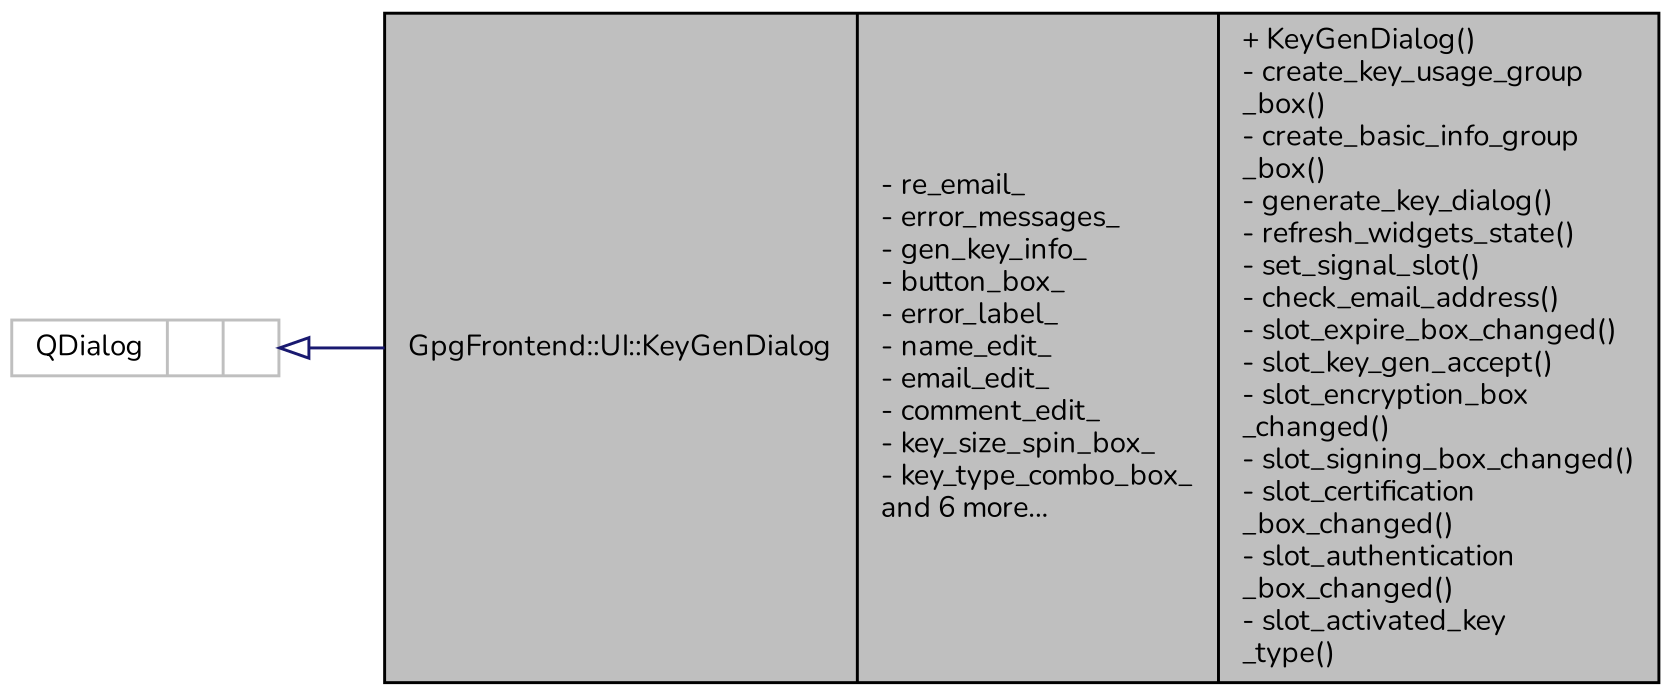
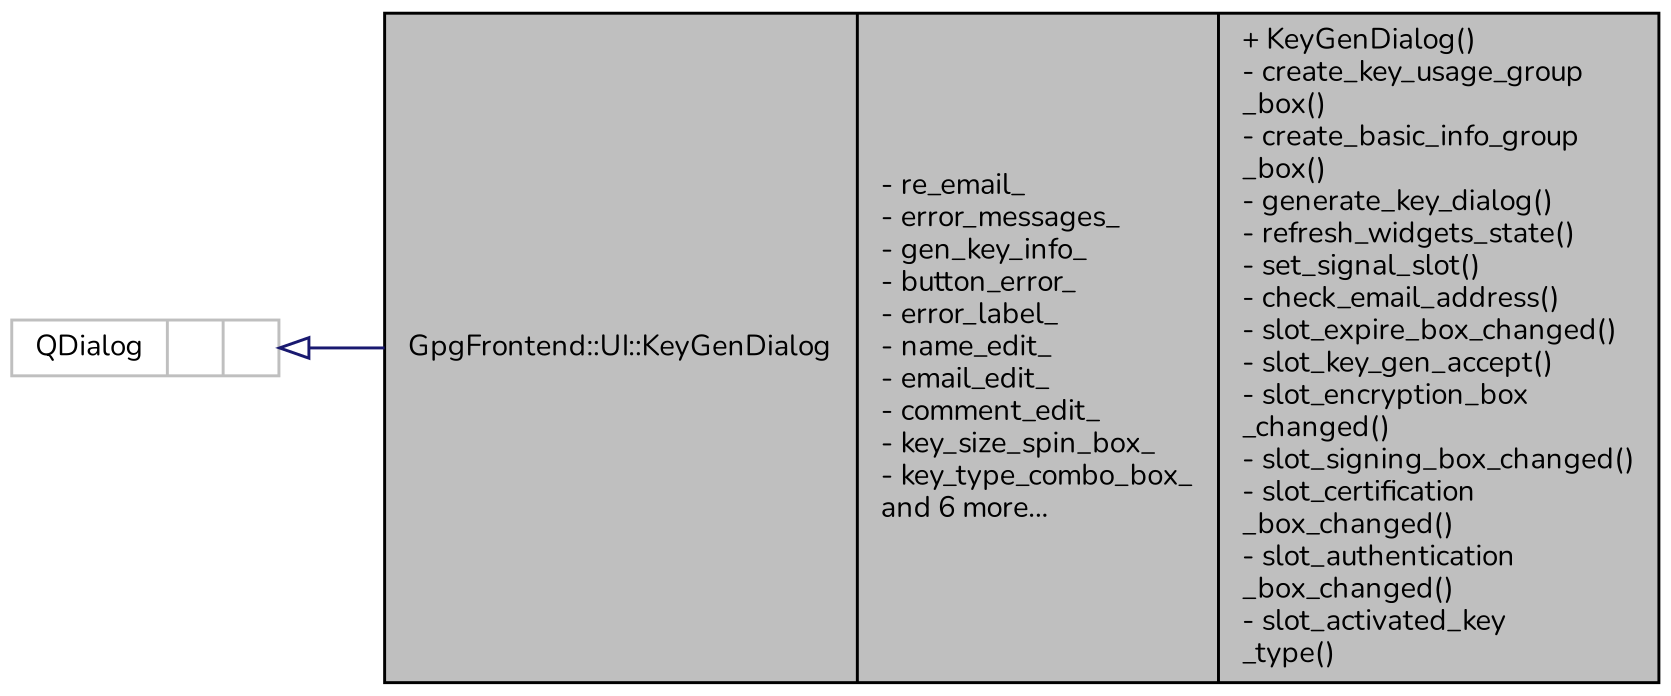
(975, 282) -> (979, 282)
